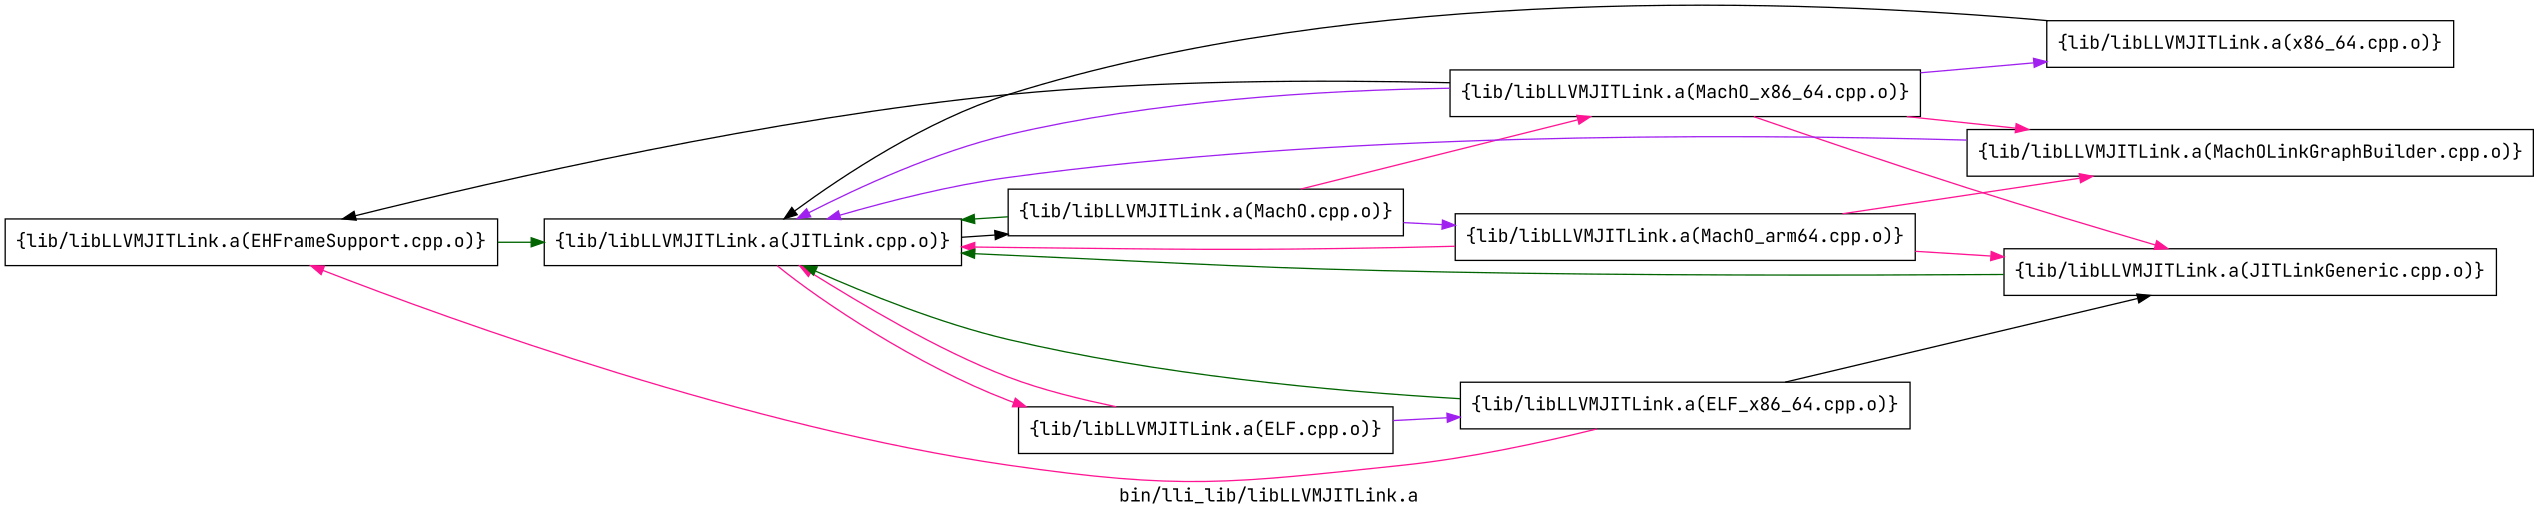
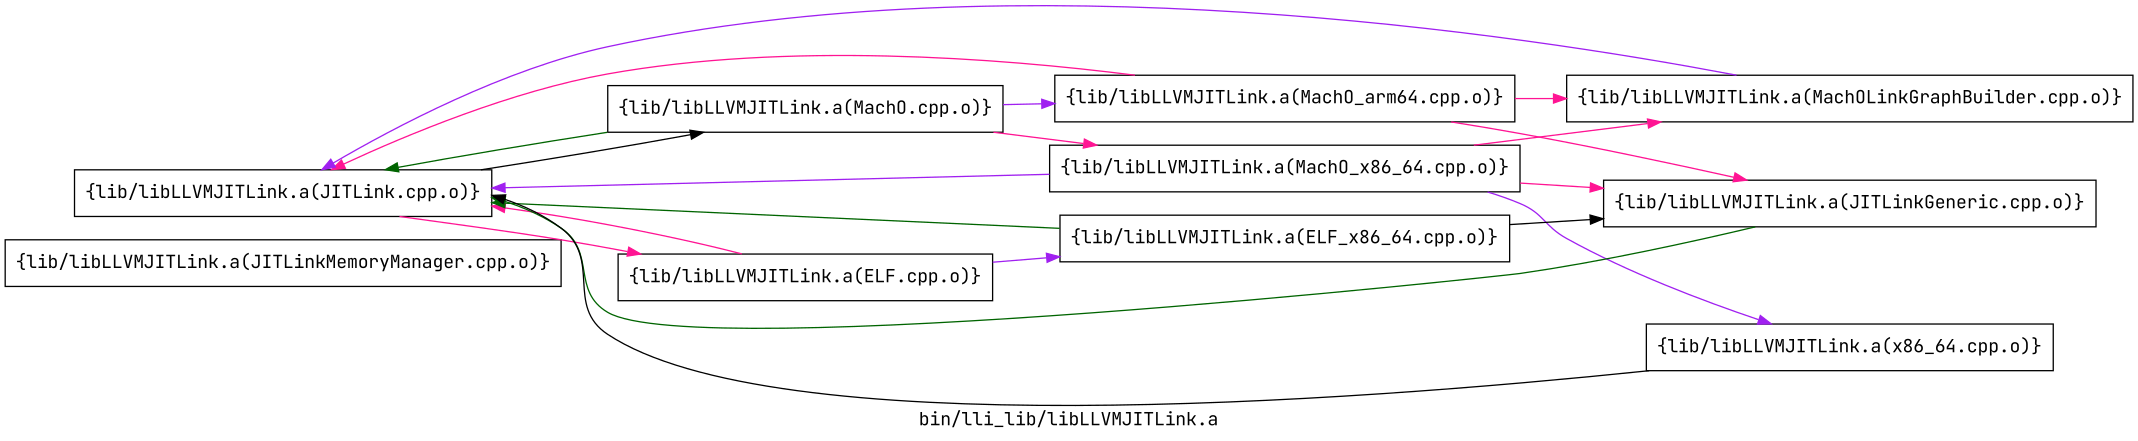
(251, 242) -> none
none -> (283, 263)
